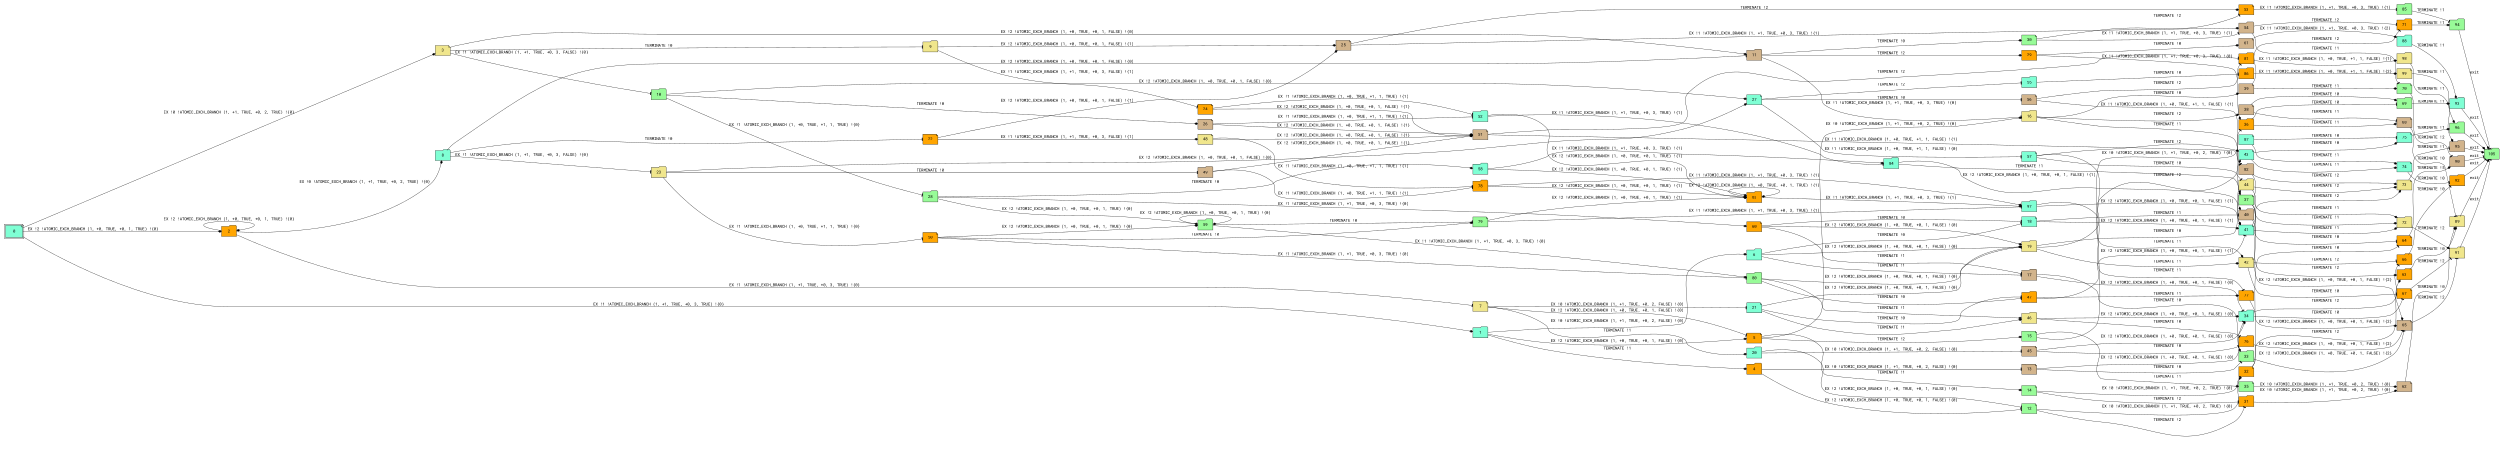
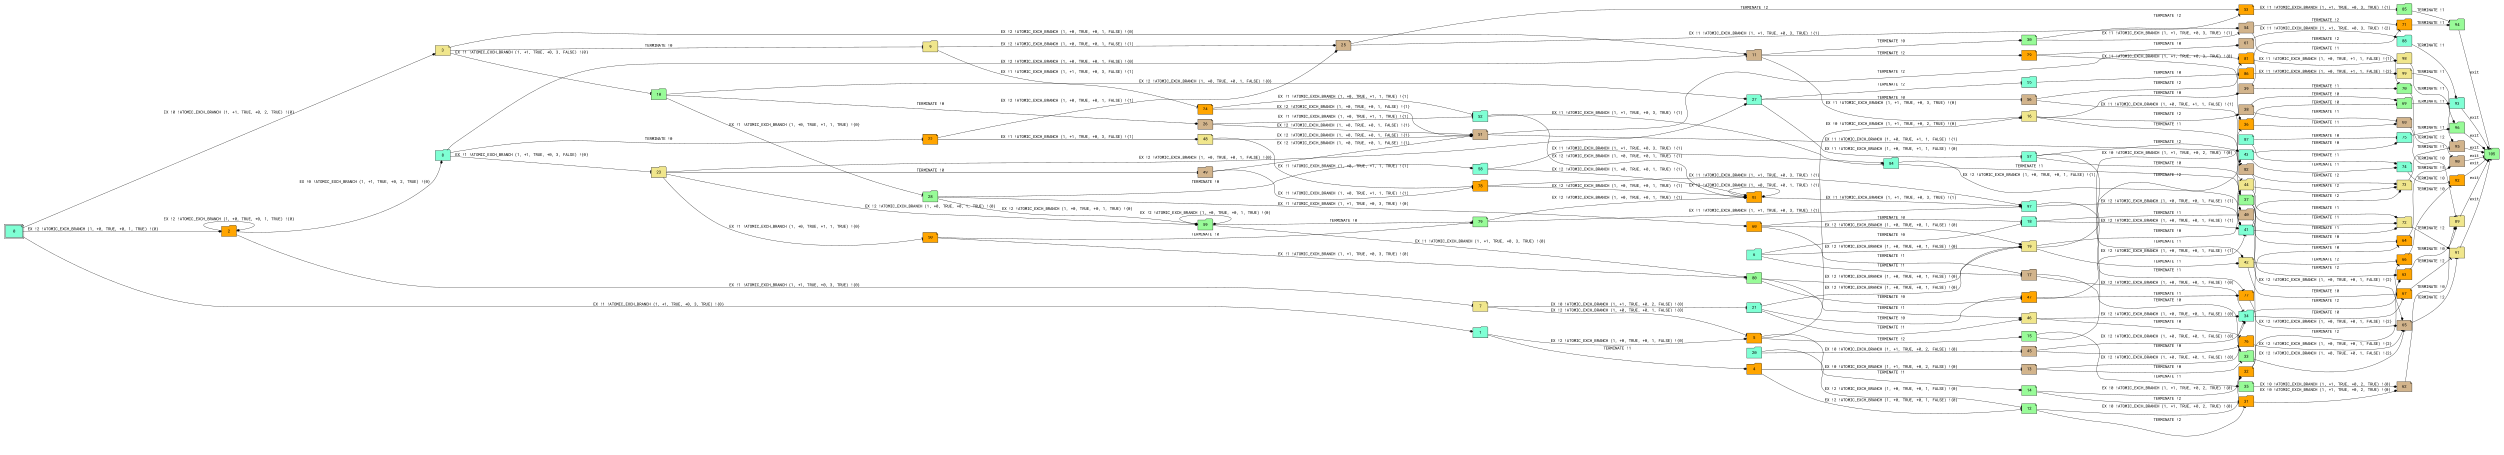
(1066, 232) -> (929, 214)
(1642, 327) -> none
(1614, 336) -> none
